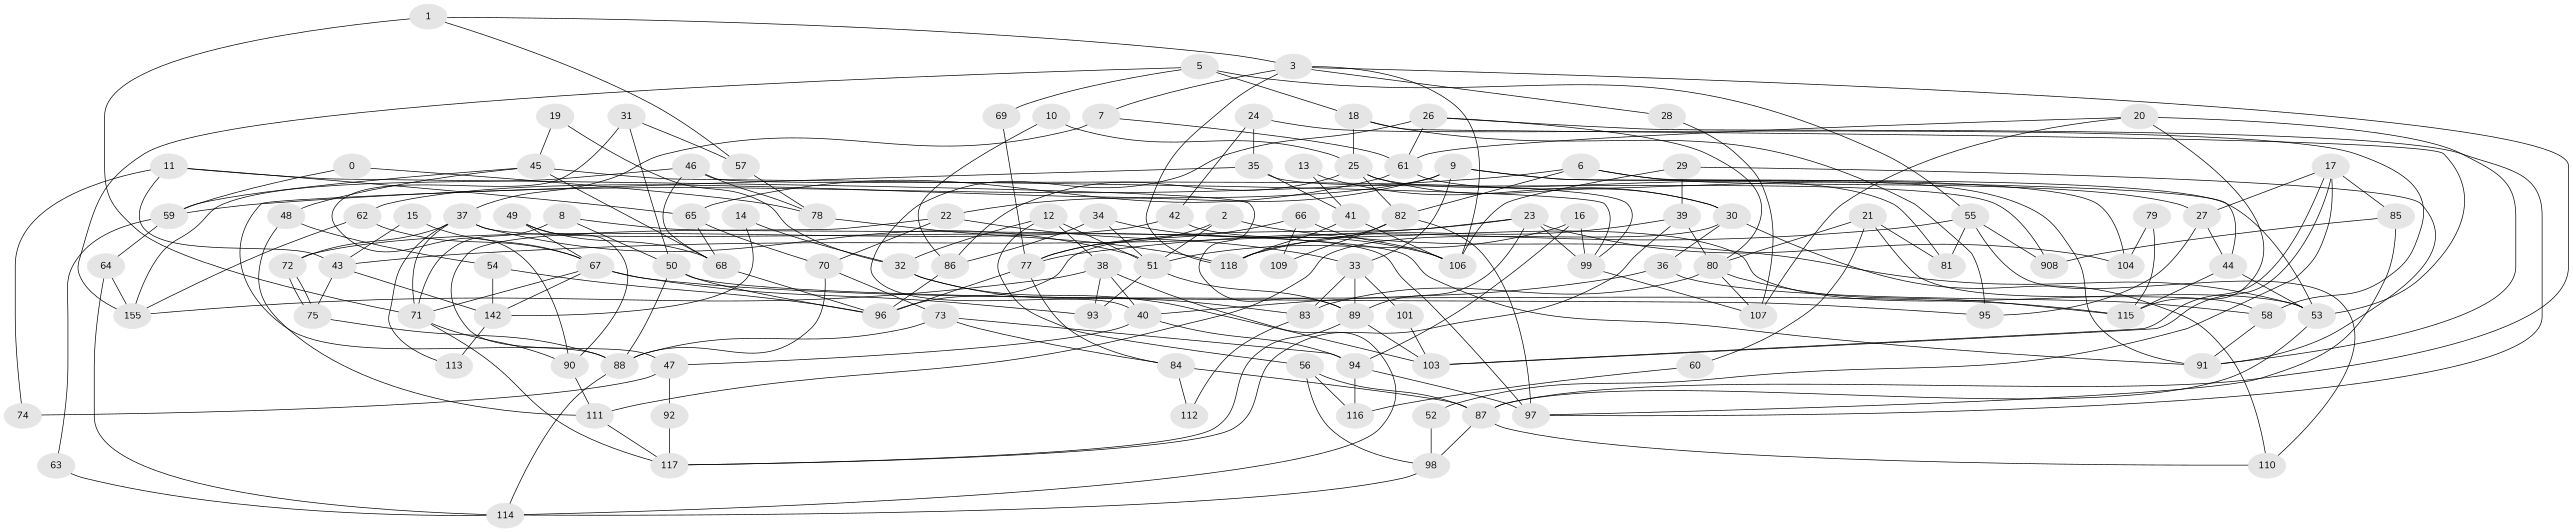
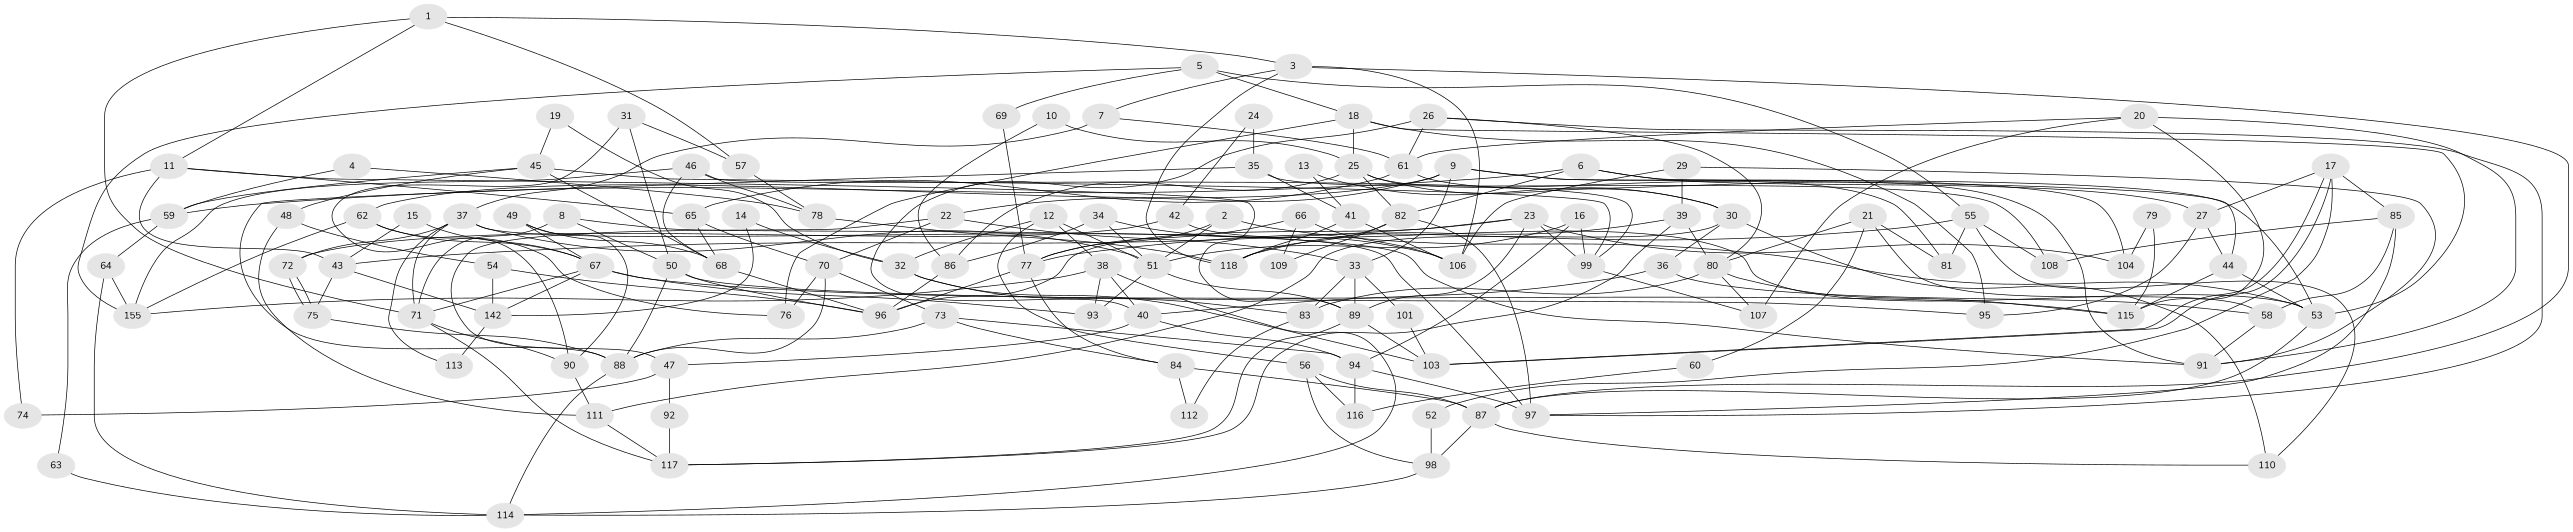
none -> (299, 91)
(1667, 116) -> none
(1956, 132) -> (2353, 289)
(352, 166) -> (352, 166)
(2049, 266) -> (2049, 266)
none -> (786, 316)
